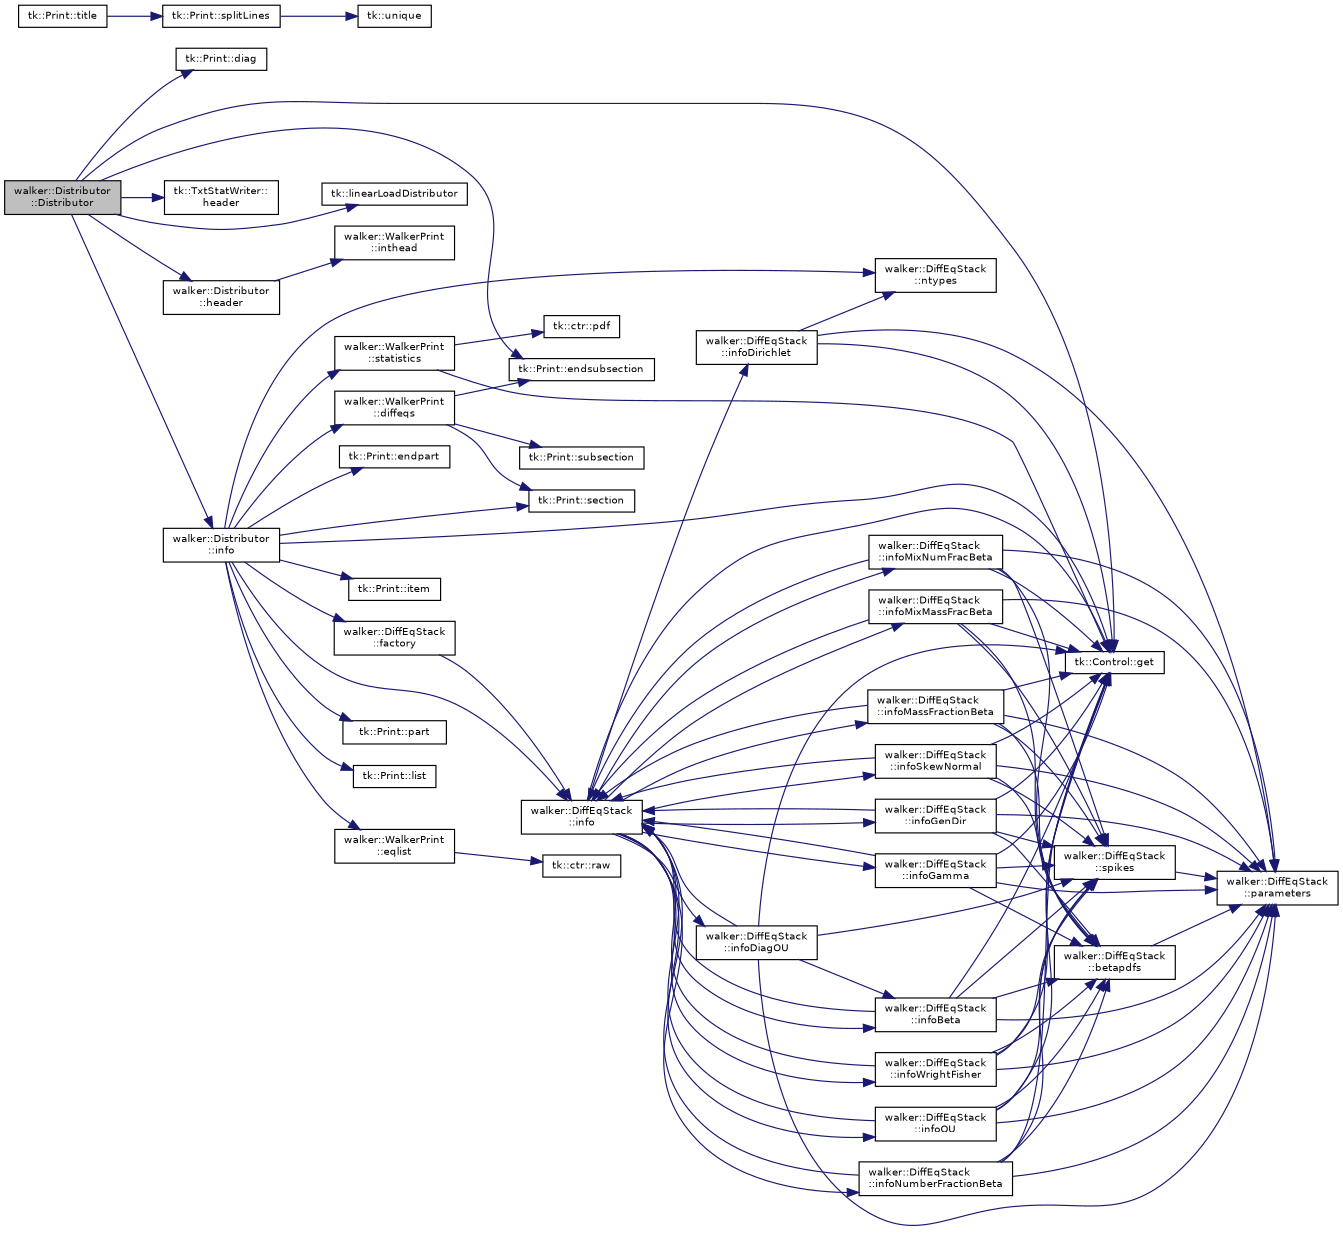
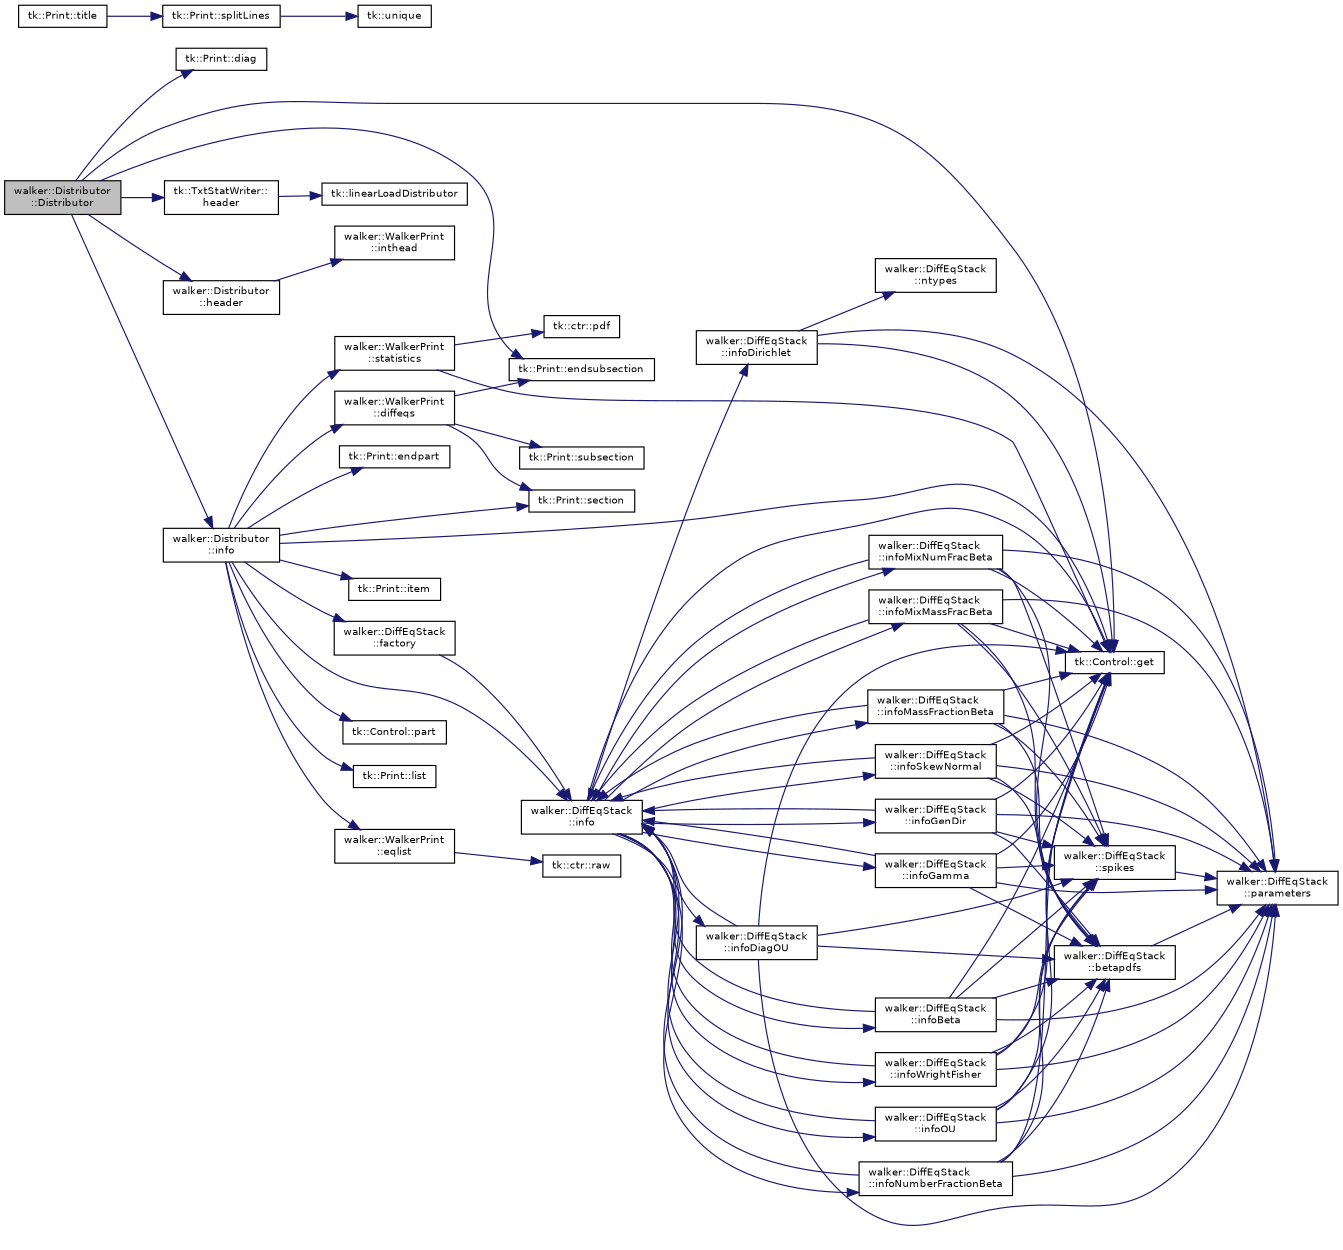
(231, 229) -> (294, 196)
(474, 284) -> none
(395, 732) -> (395, 732)
(841, 977) -> (930, 952)
